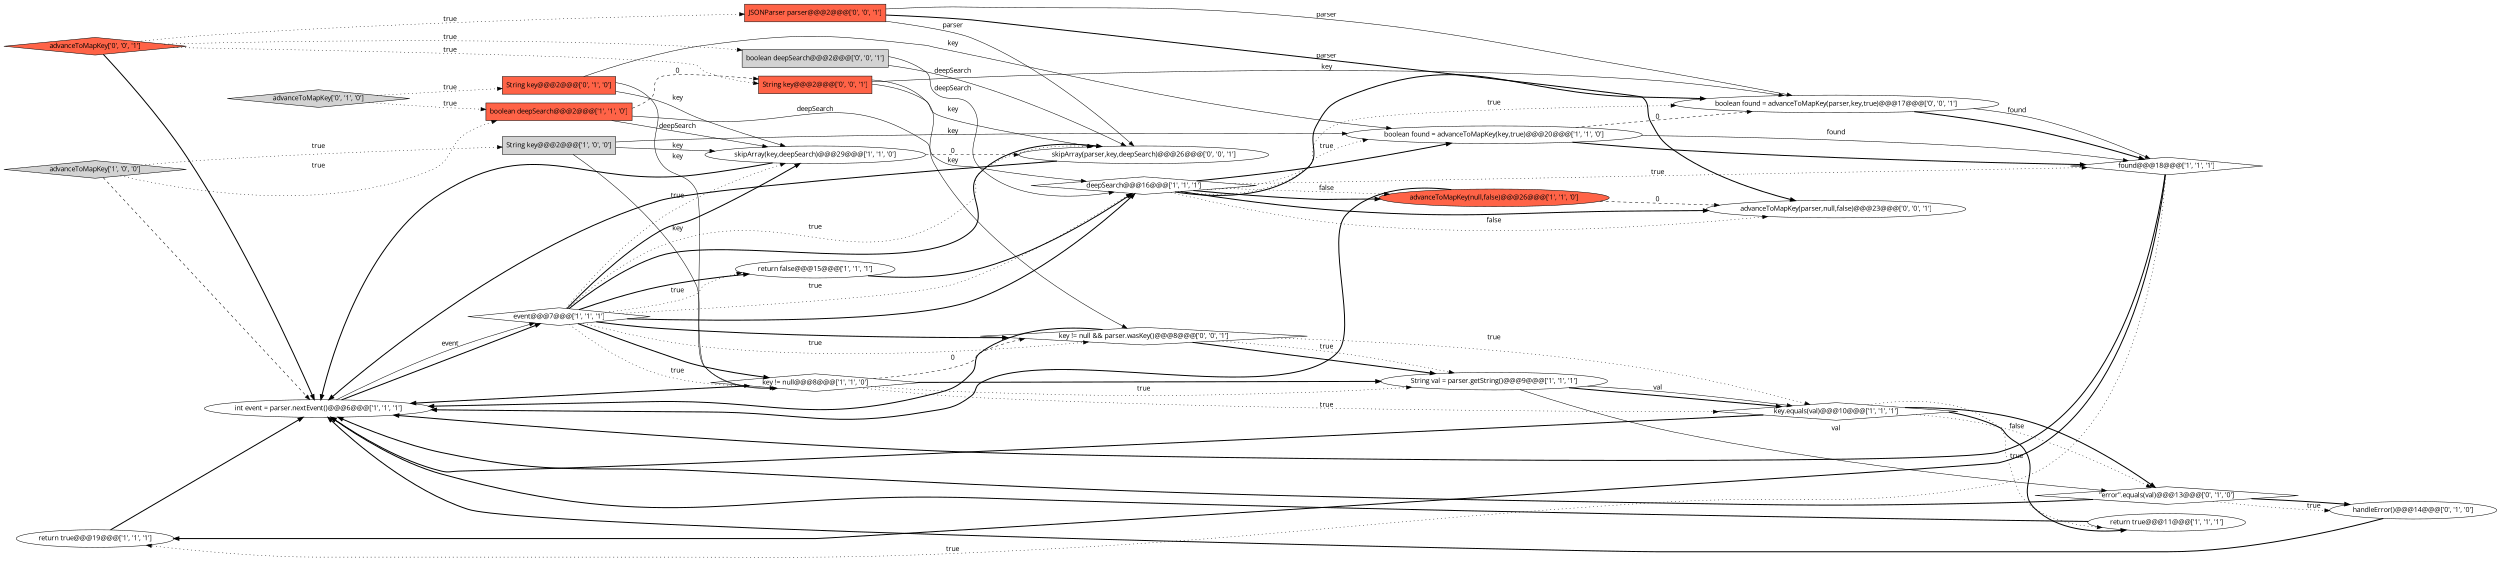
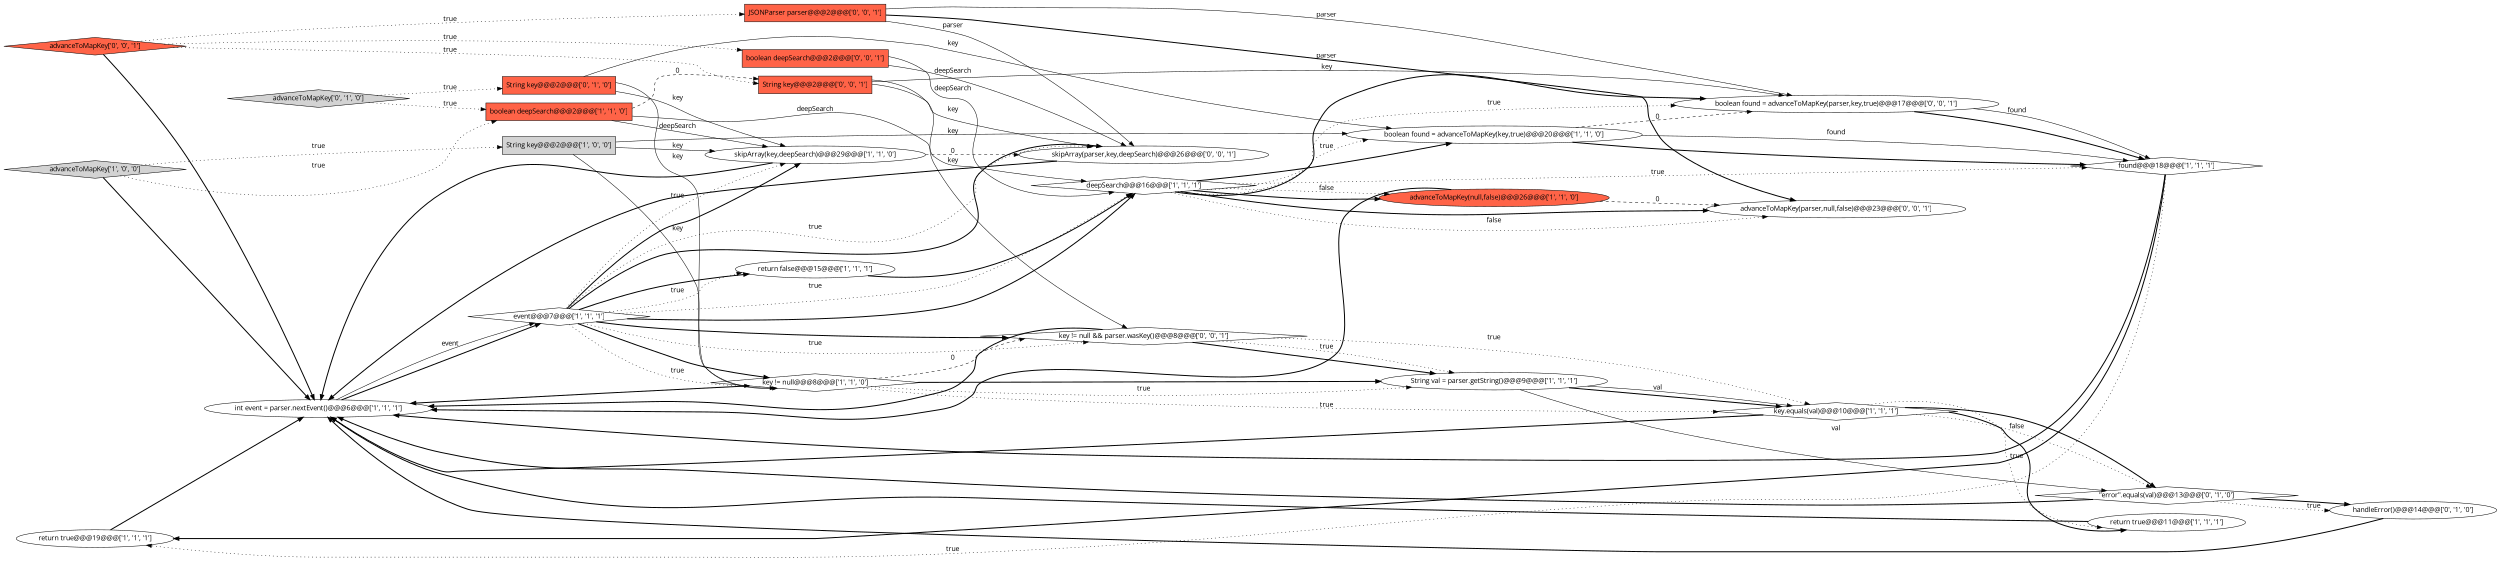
(815, 58) -> (815, 58)
(205, 287) -> (205, 287)
